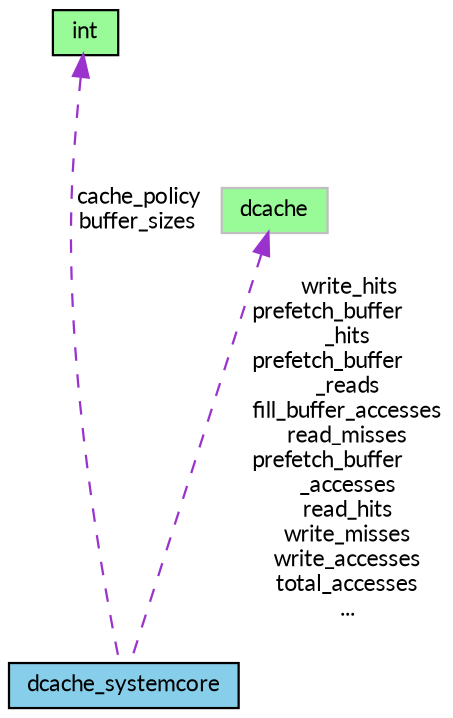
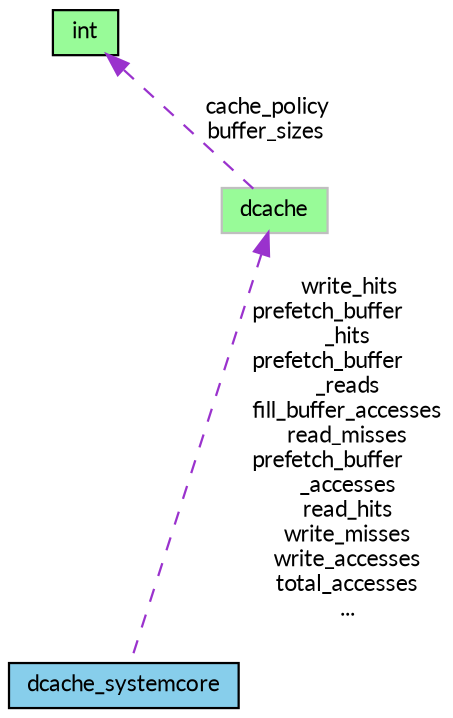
(77, 372) -> (189, 129)
